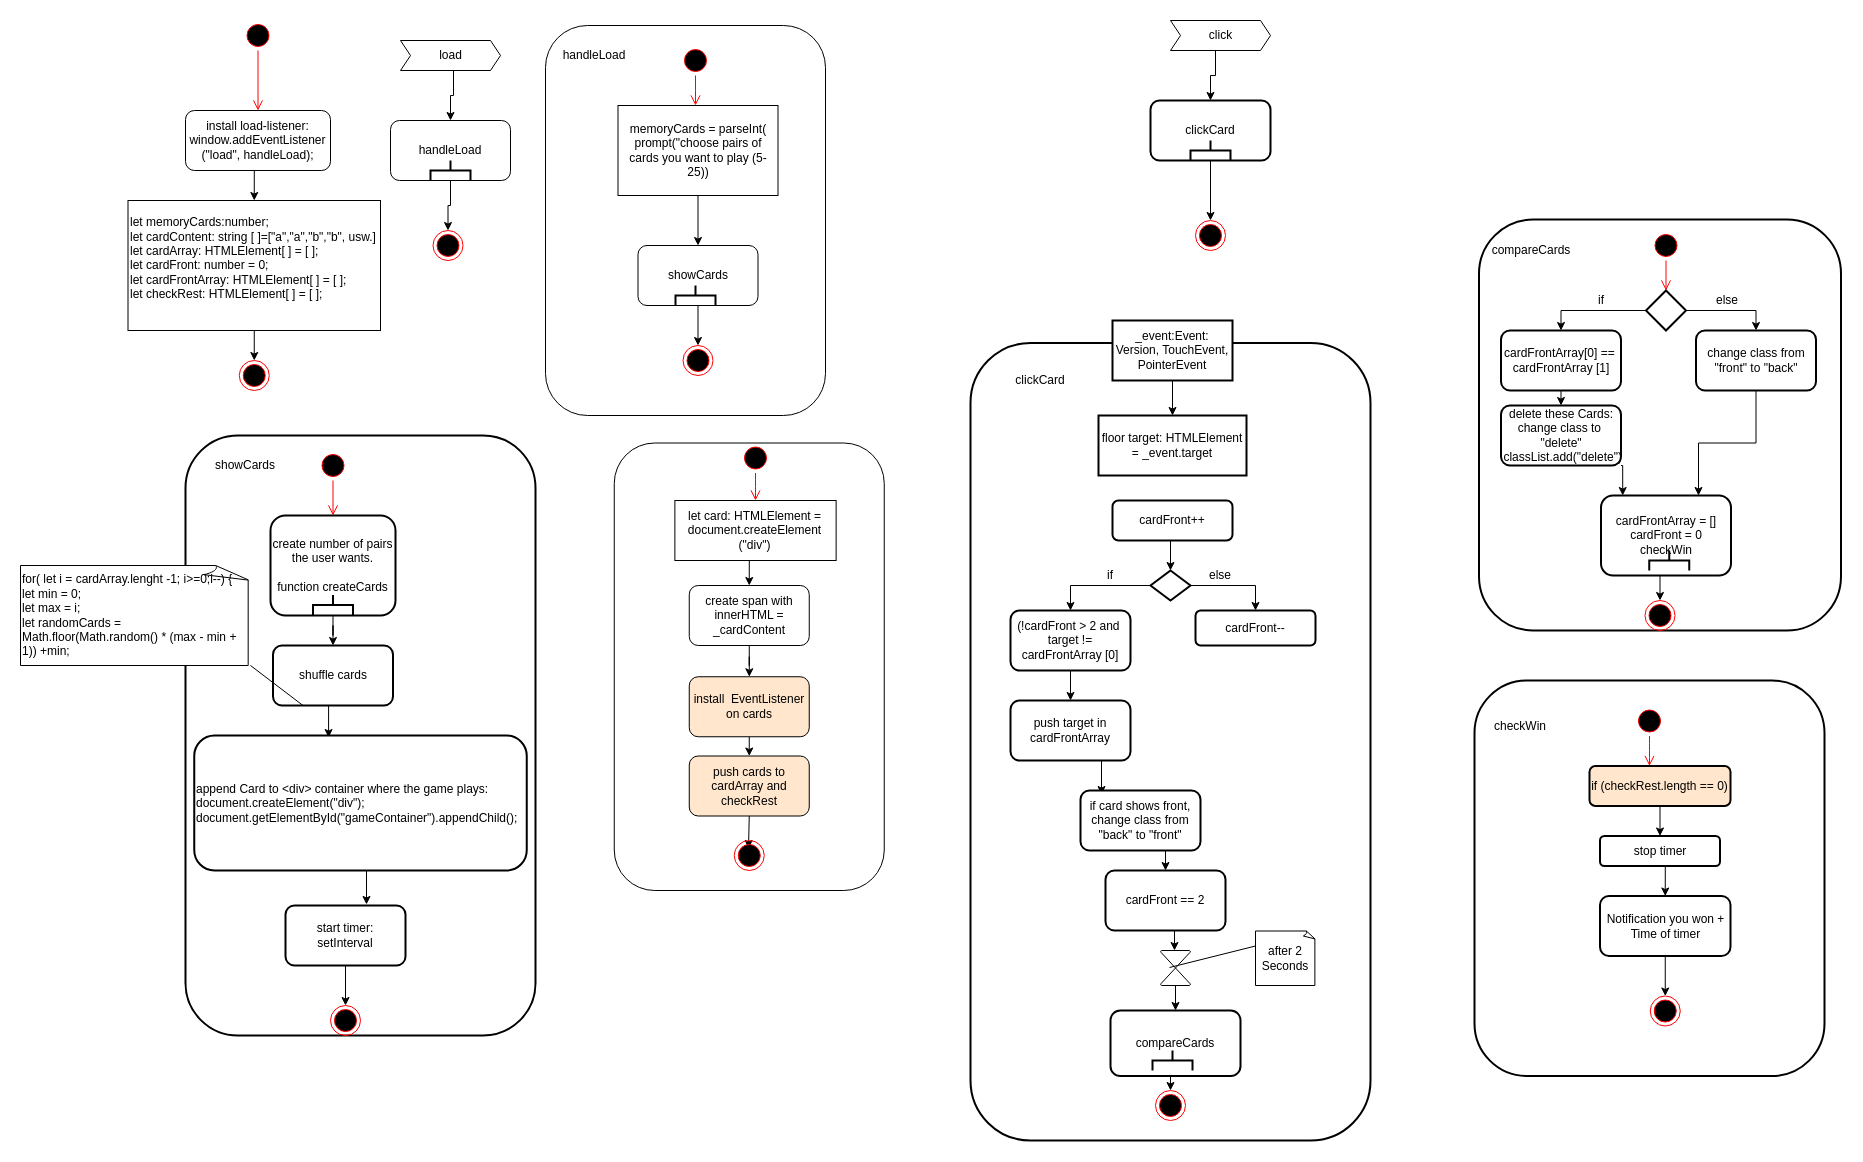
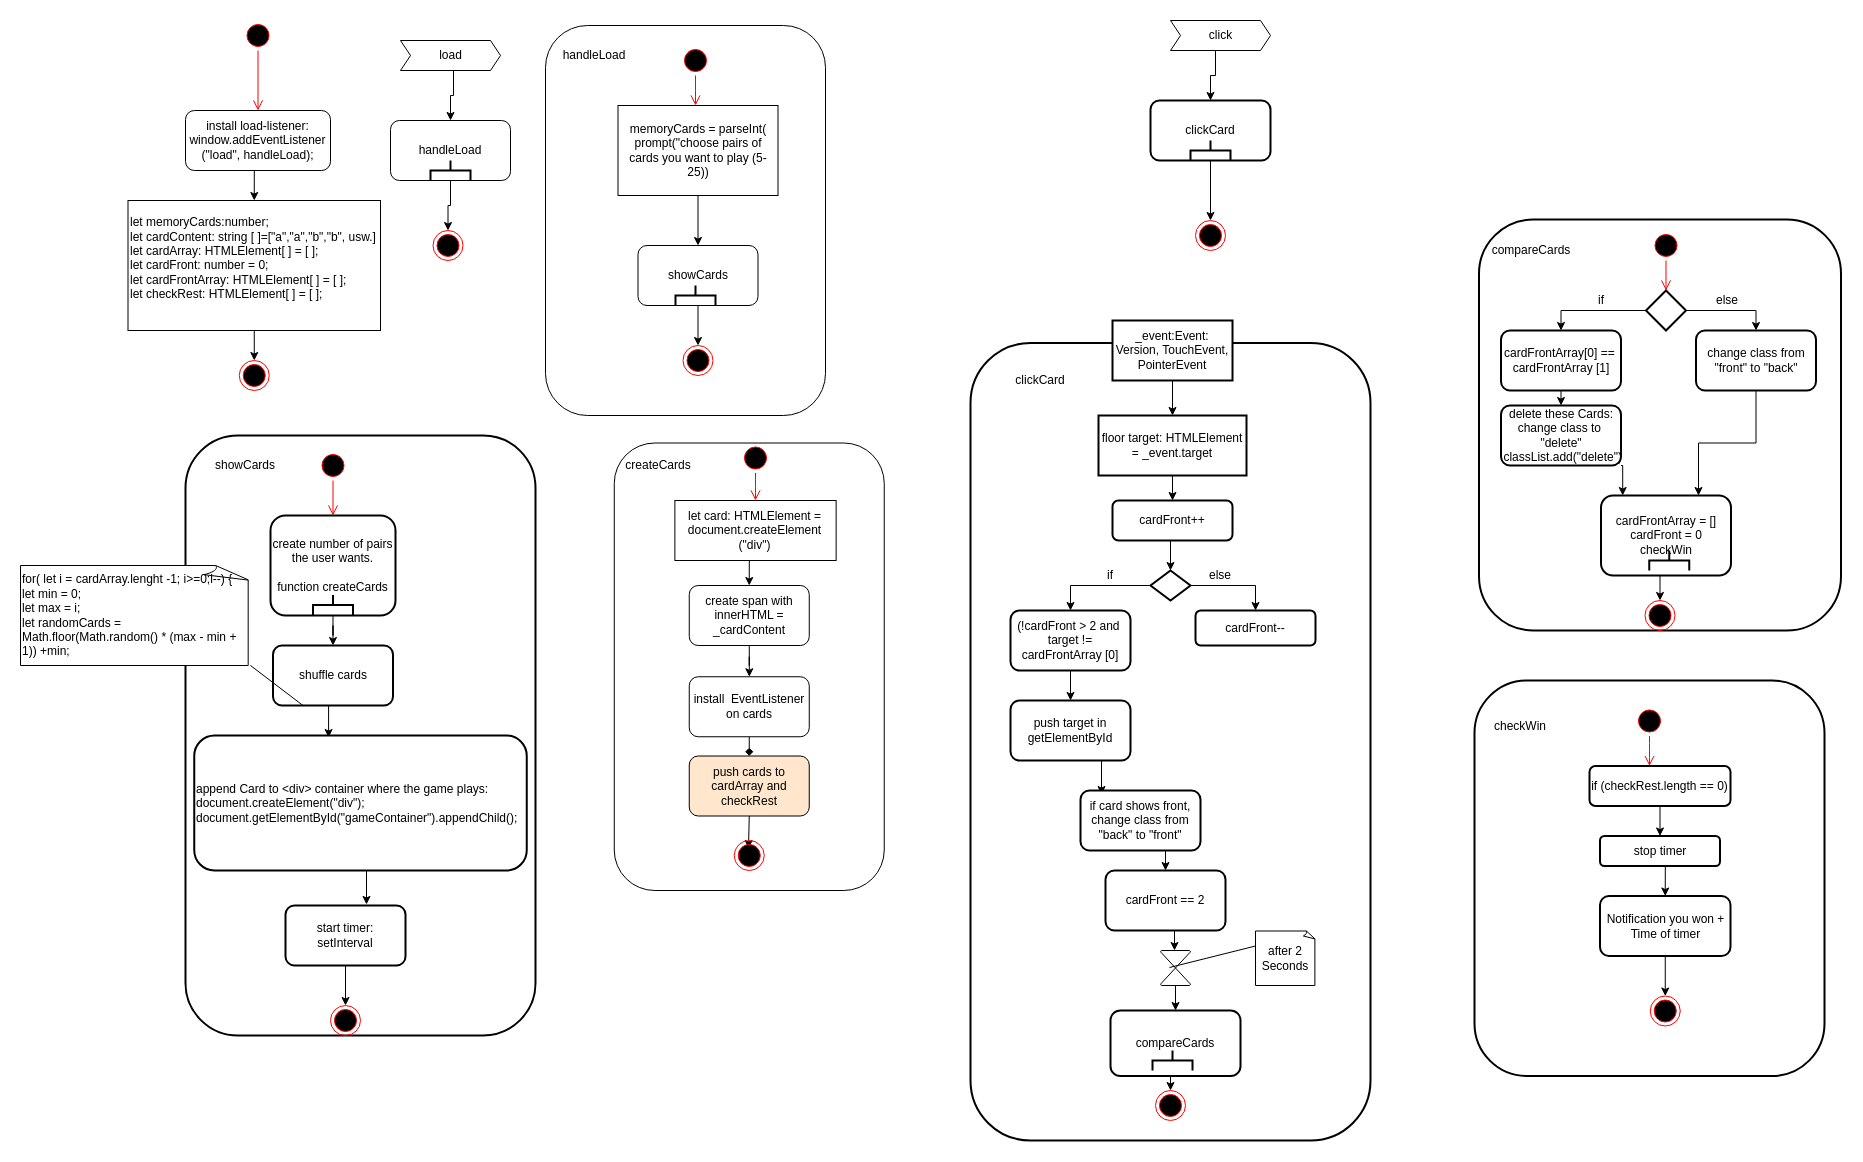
none -> (658, 466)
none -> (1173, 485)
(749, 707) -> (749, 707)
(1071, 731) -> (1071, 731)
(749, 747) -> (749, 747)
(1660, 786) -> (1660, 786)
